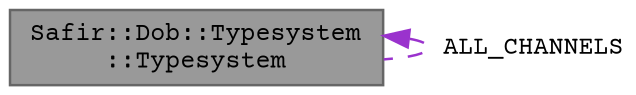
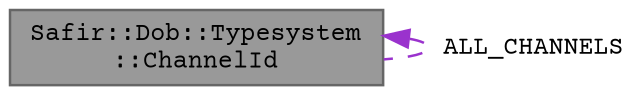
(197, 48) -> (197, 48)
